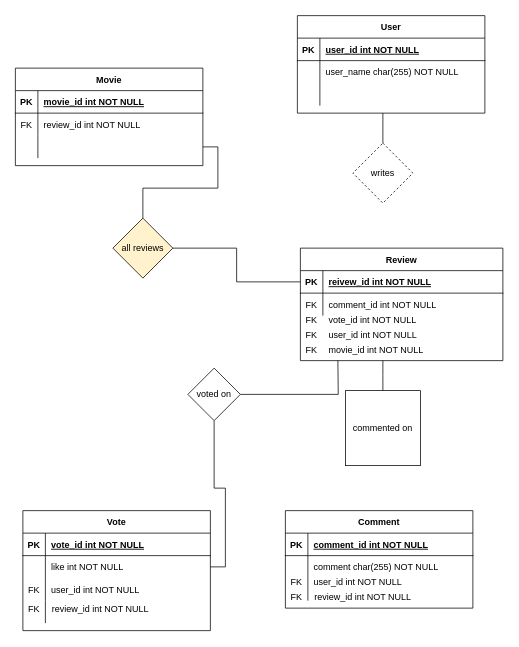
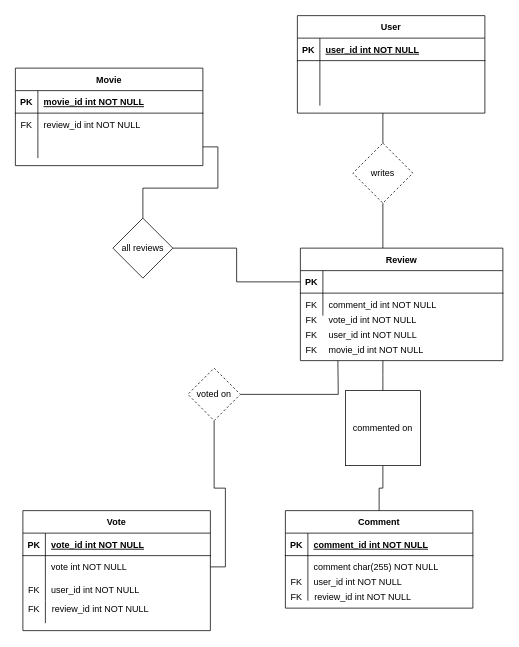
(402, 72) -> none
none -> (383, 225)
(143, 248) -> (143, 248)
(413, 282) -> none
(214, 394) -> (214, 394)
none -> (382, 488)
(87, 567) -> (89, 567)
